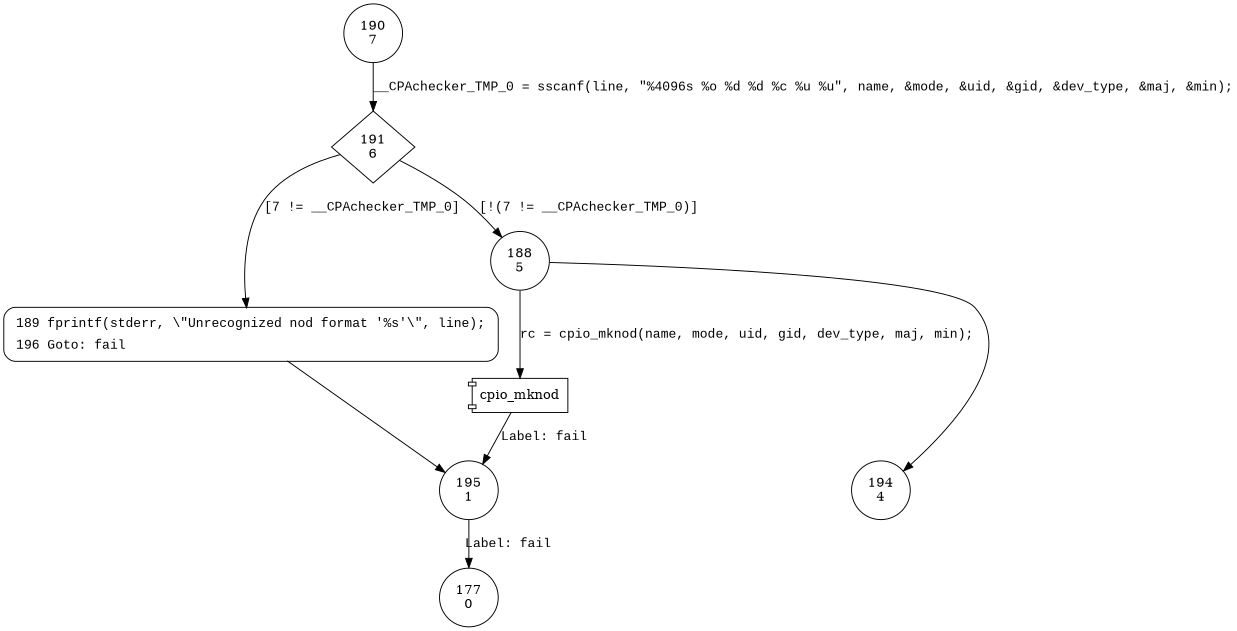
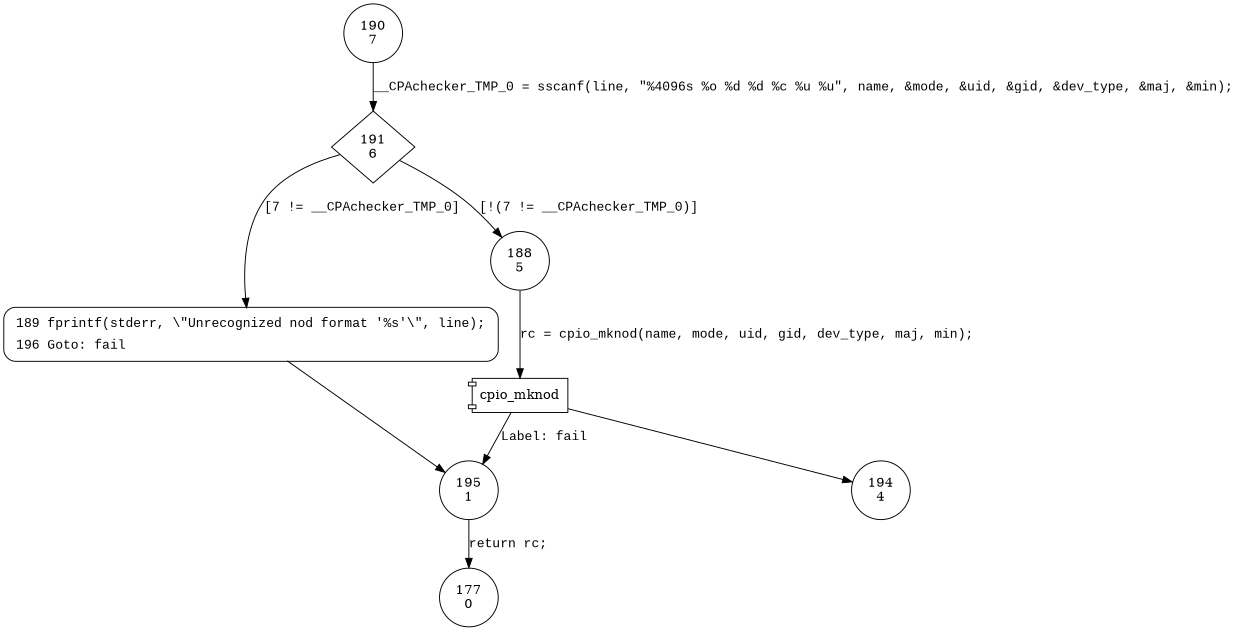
(857, 281) -> (705, 444)
(508, 544) -> (508, 544)
